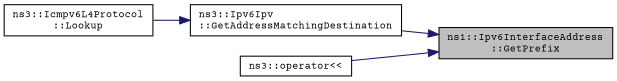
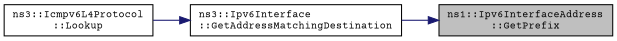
(296, 20) -> (296, 20)
(296, 66) -> none
